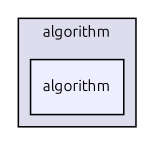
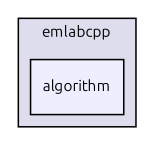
(77, 33) -> (77, 33)
